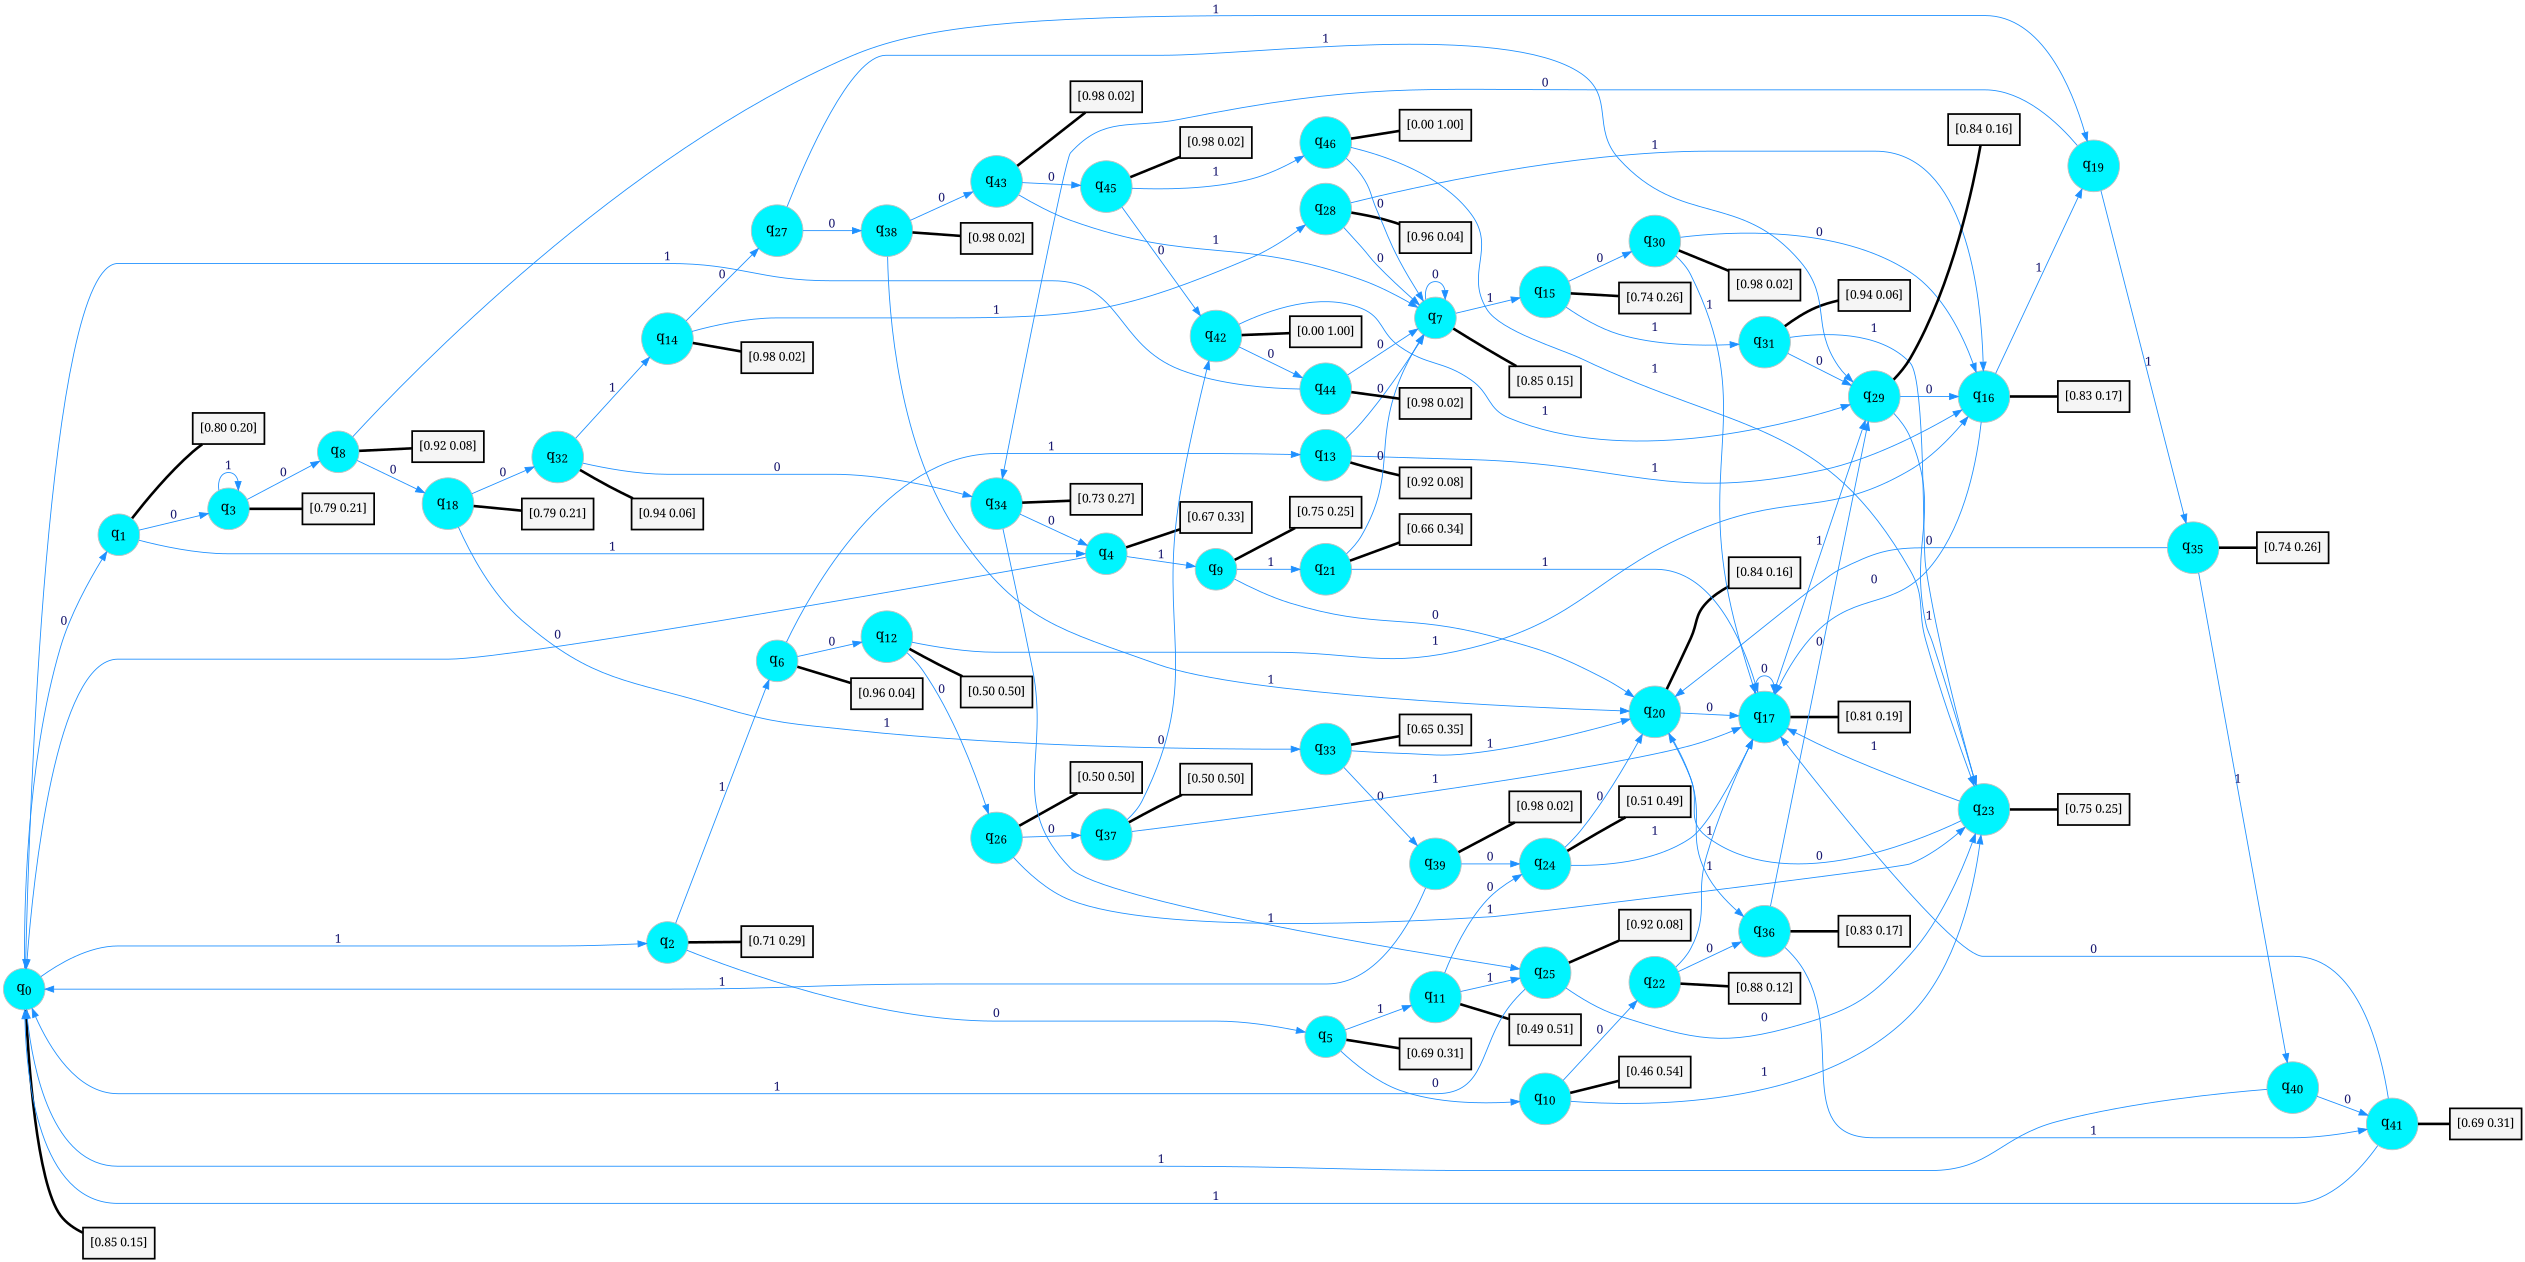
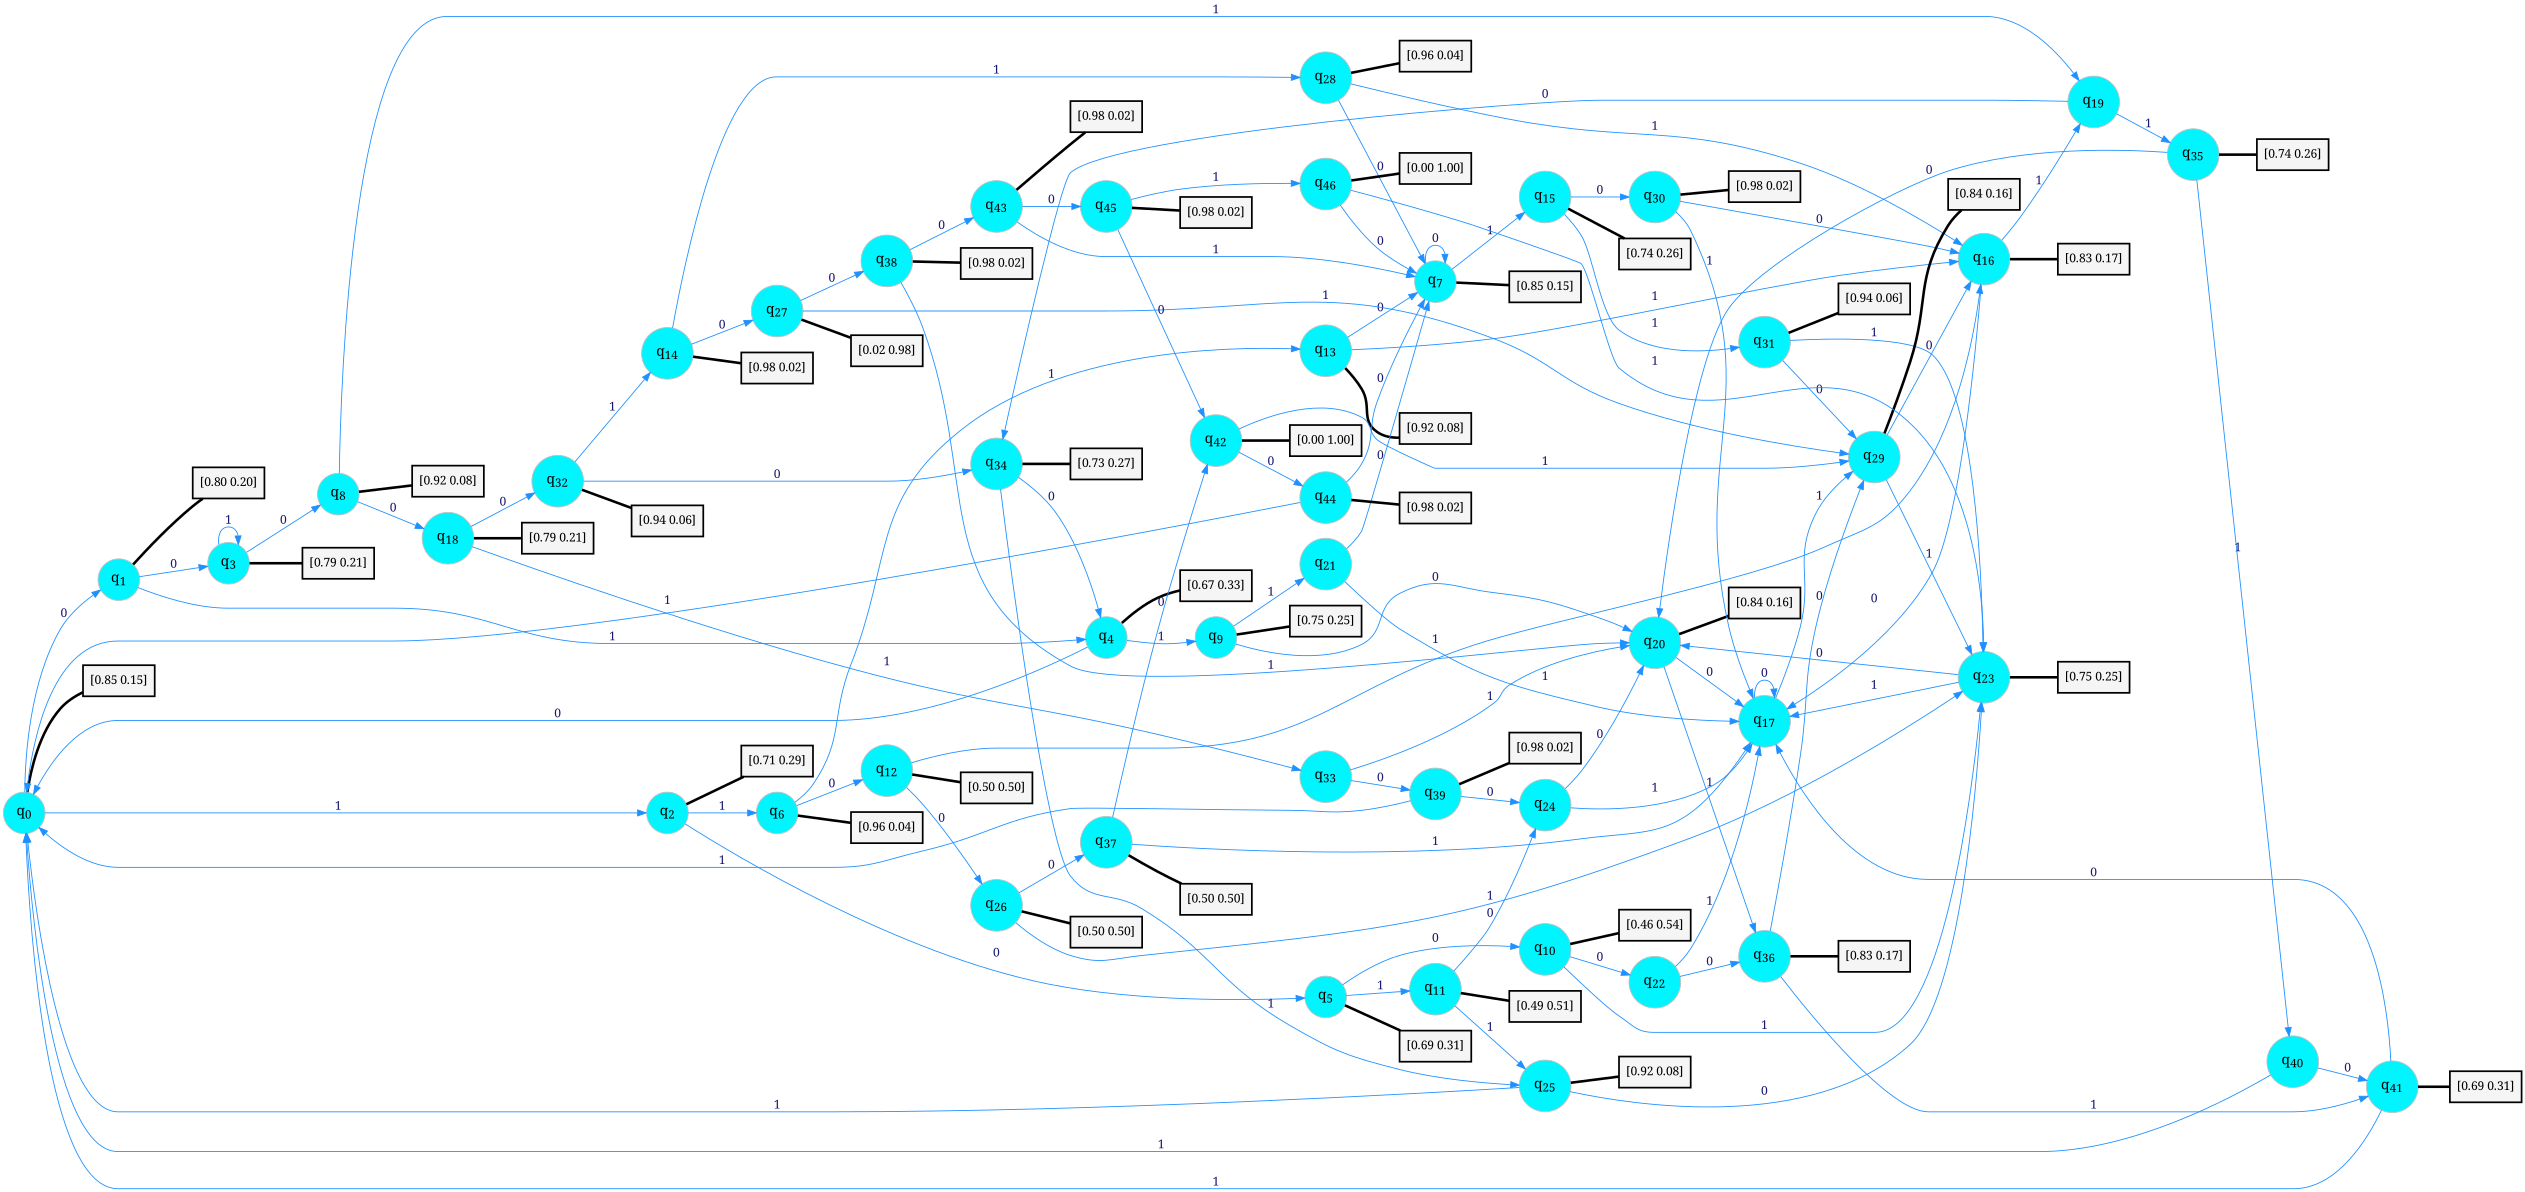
none -> (887, 351)
(1435, 530) -> none
(1874, 717) -> none
(1435, 730) -> none
(1655, 802) -> none
(1765, 988) -> none
